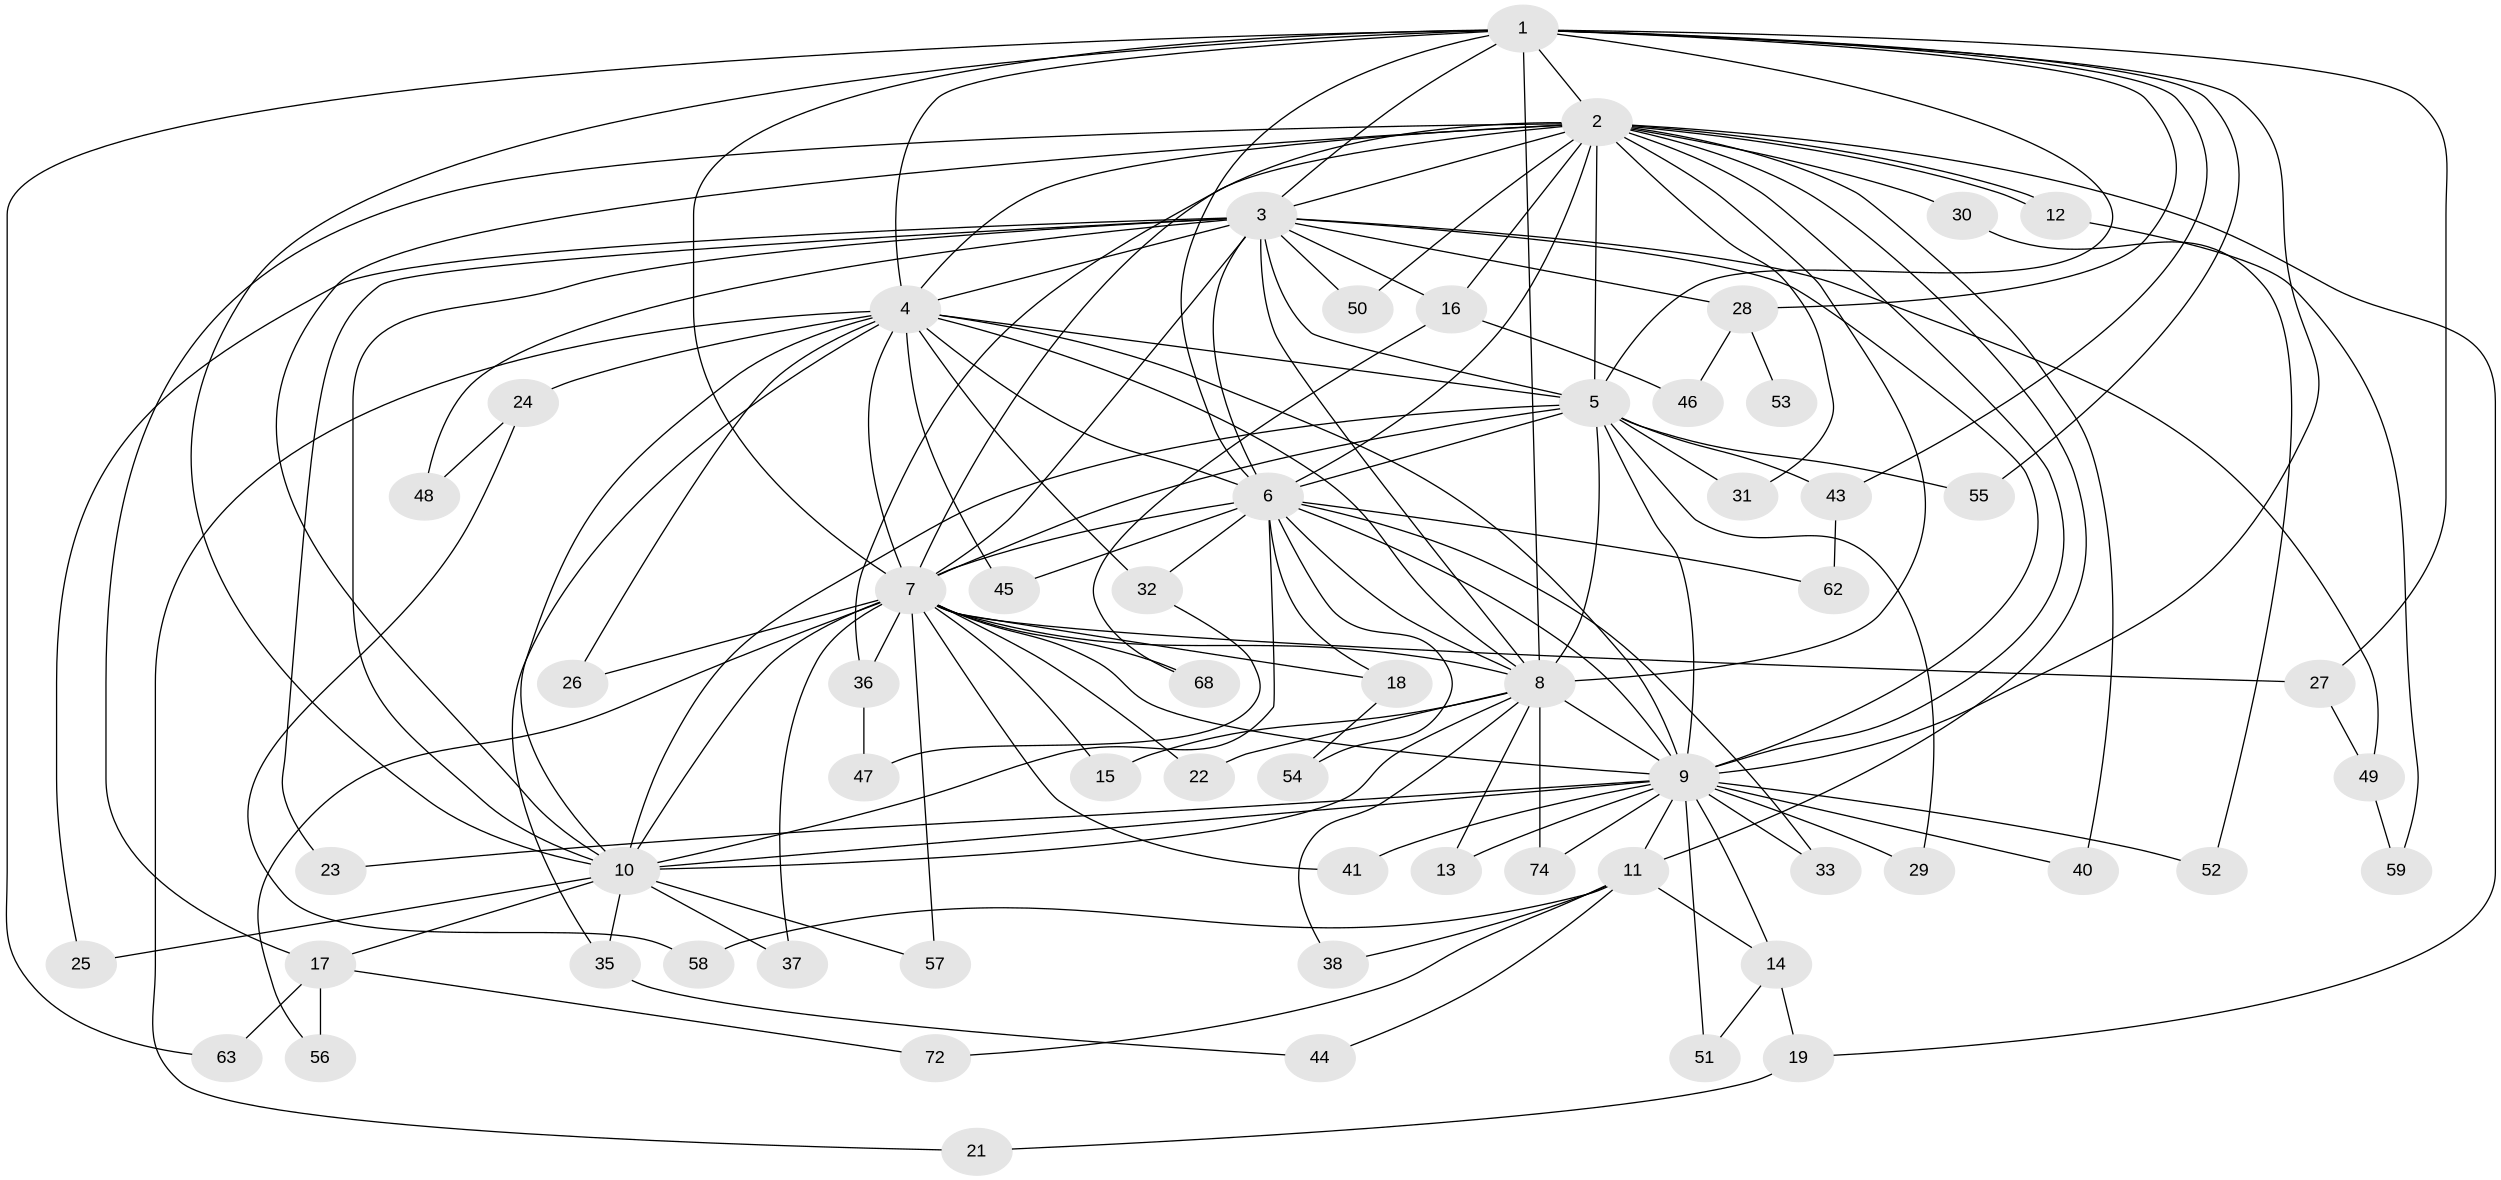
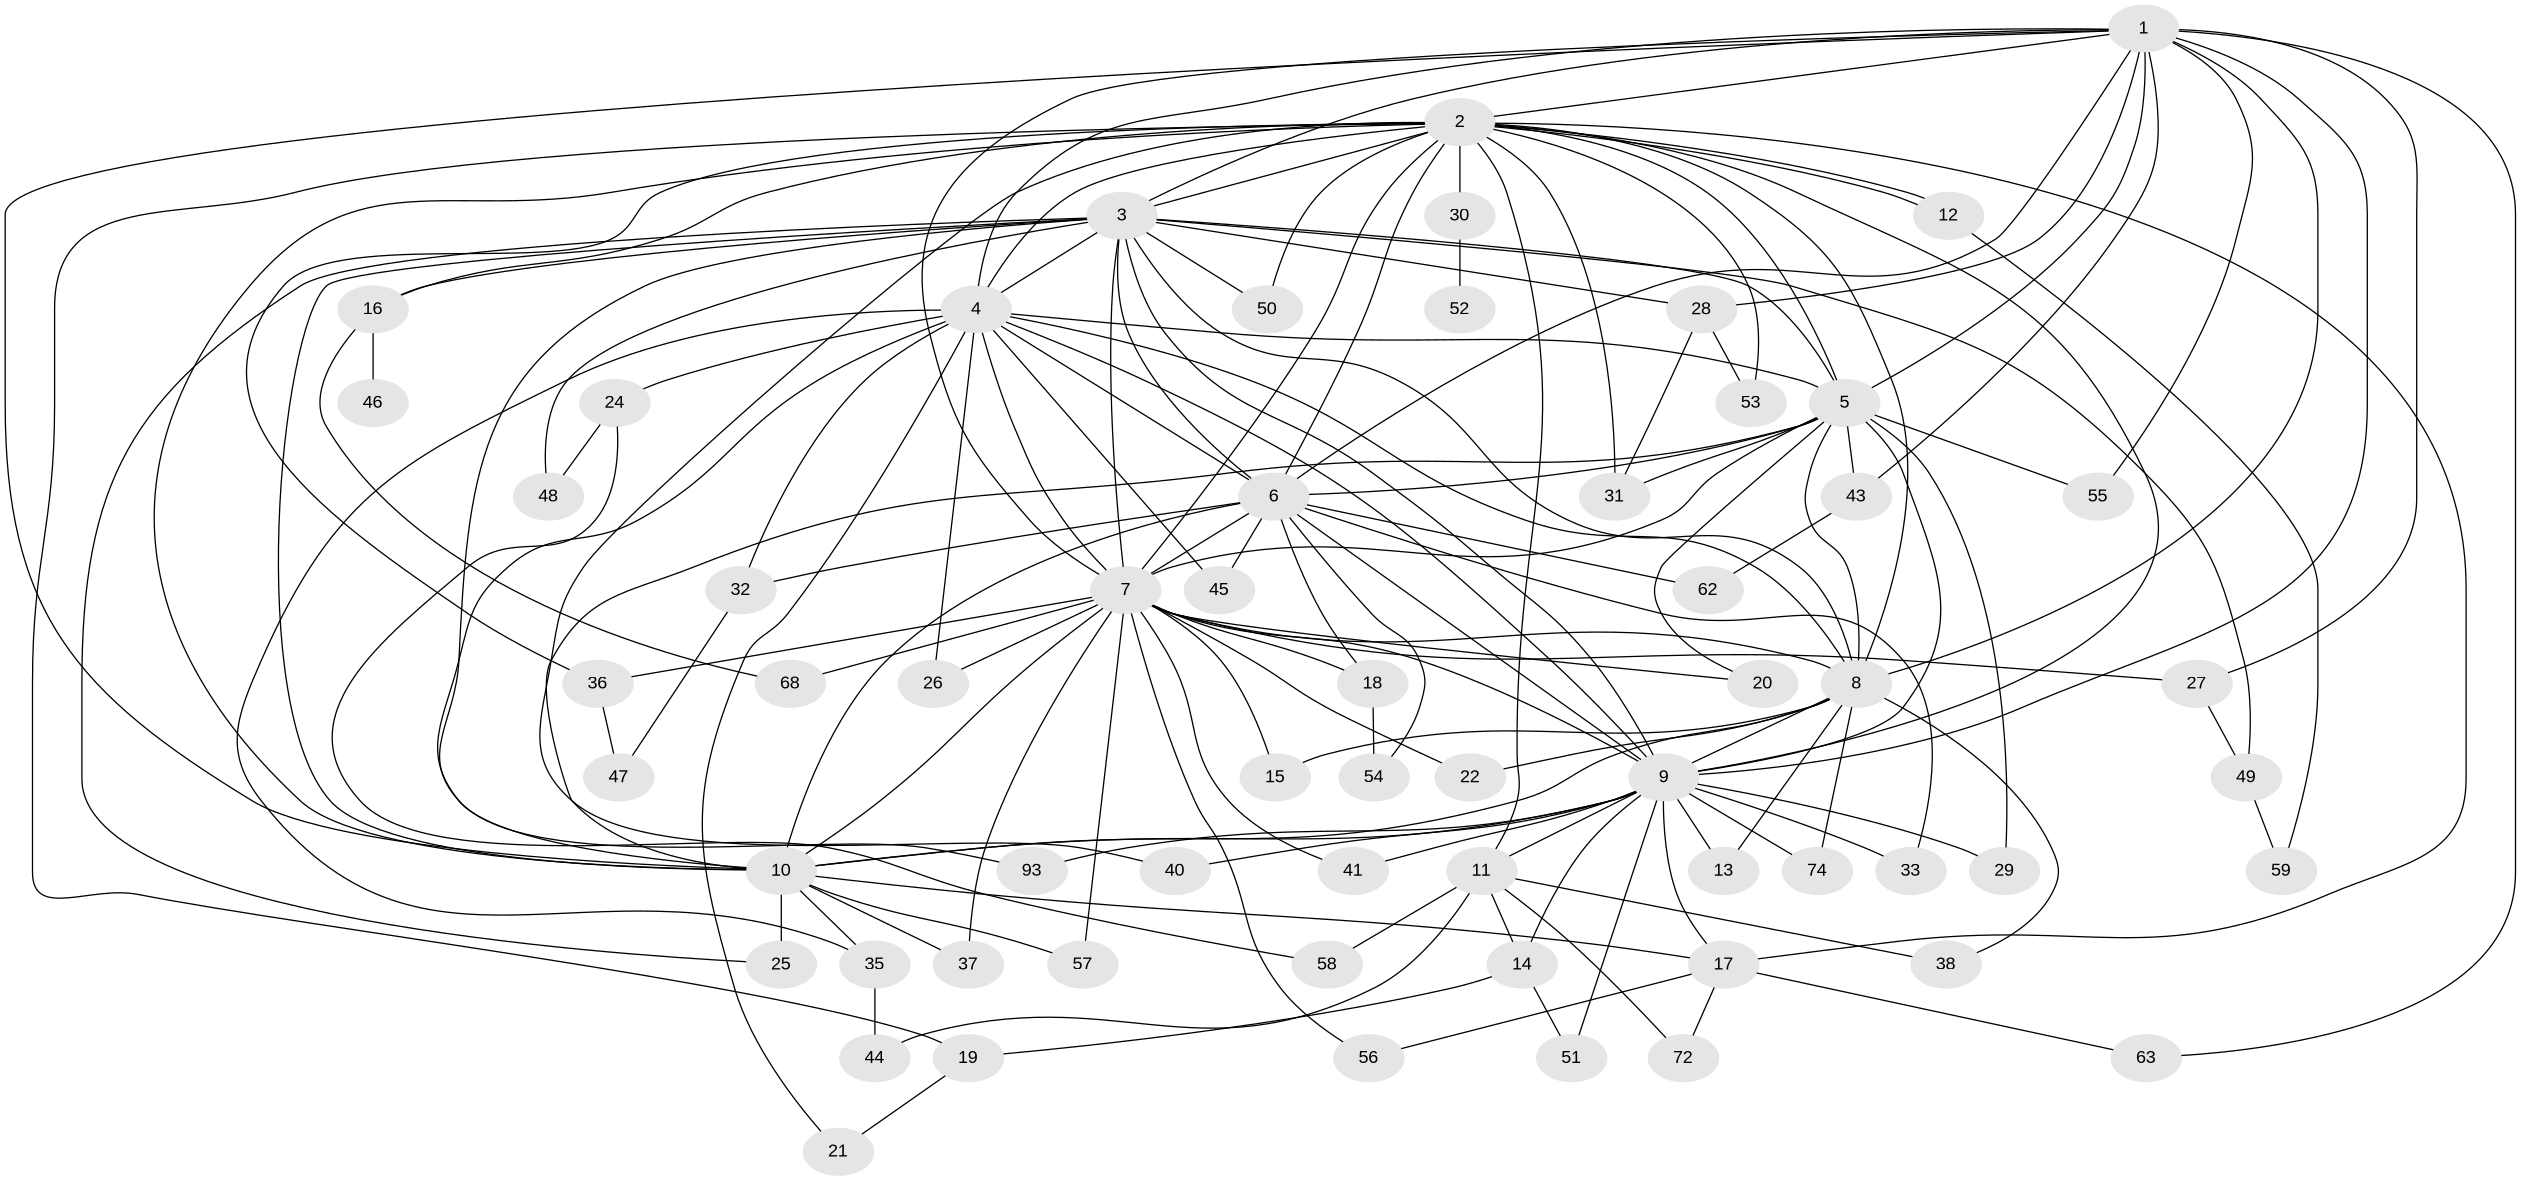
none -> (1679, 206)
(1716, 356) -> (1659, 403)
(1389, 607) -> none
none -> (1763, 684)
(1951, 815) -> (1672, 877)
(331, 871) -> (1032, 871)
